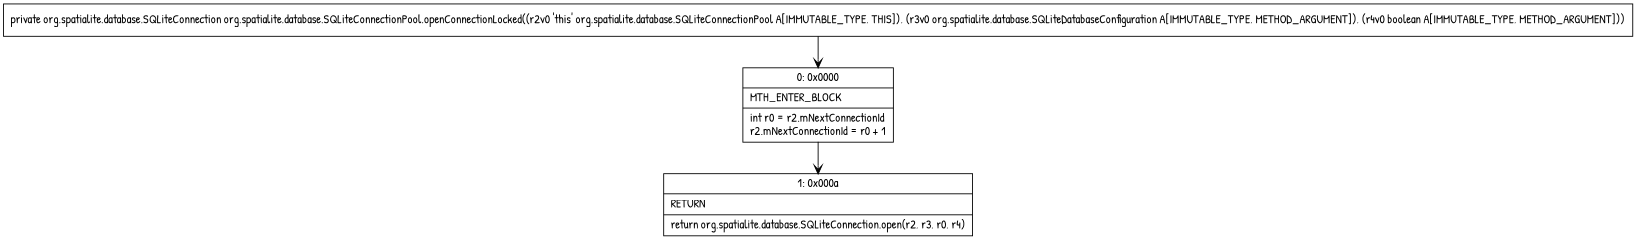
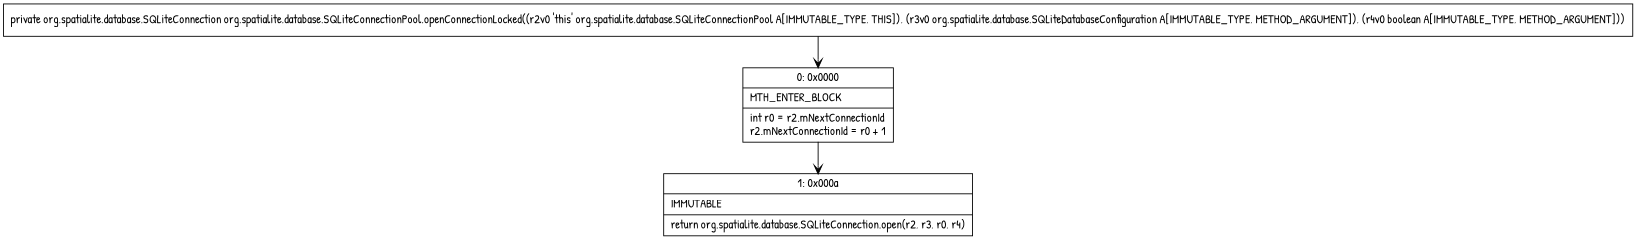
(688, 204) -> (696, 204)
